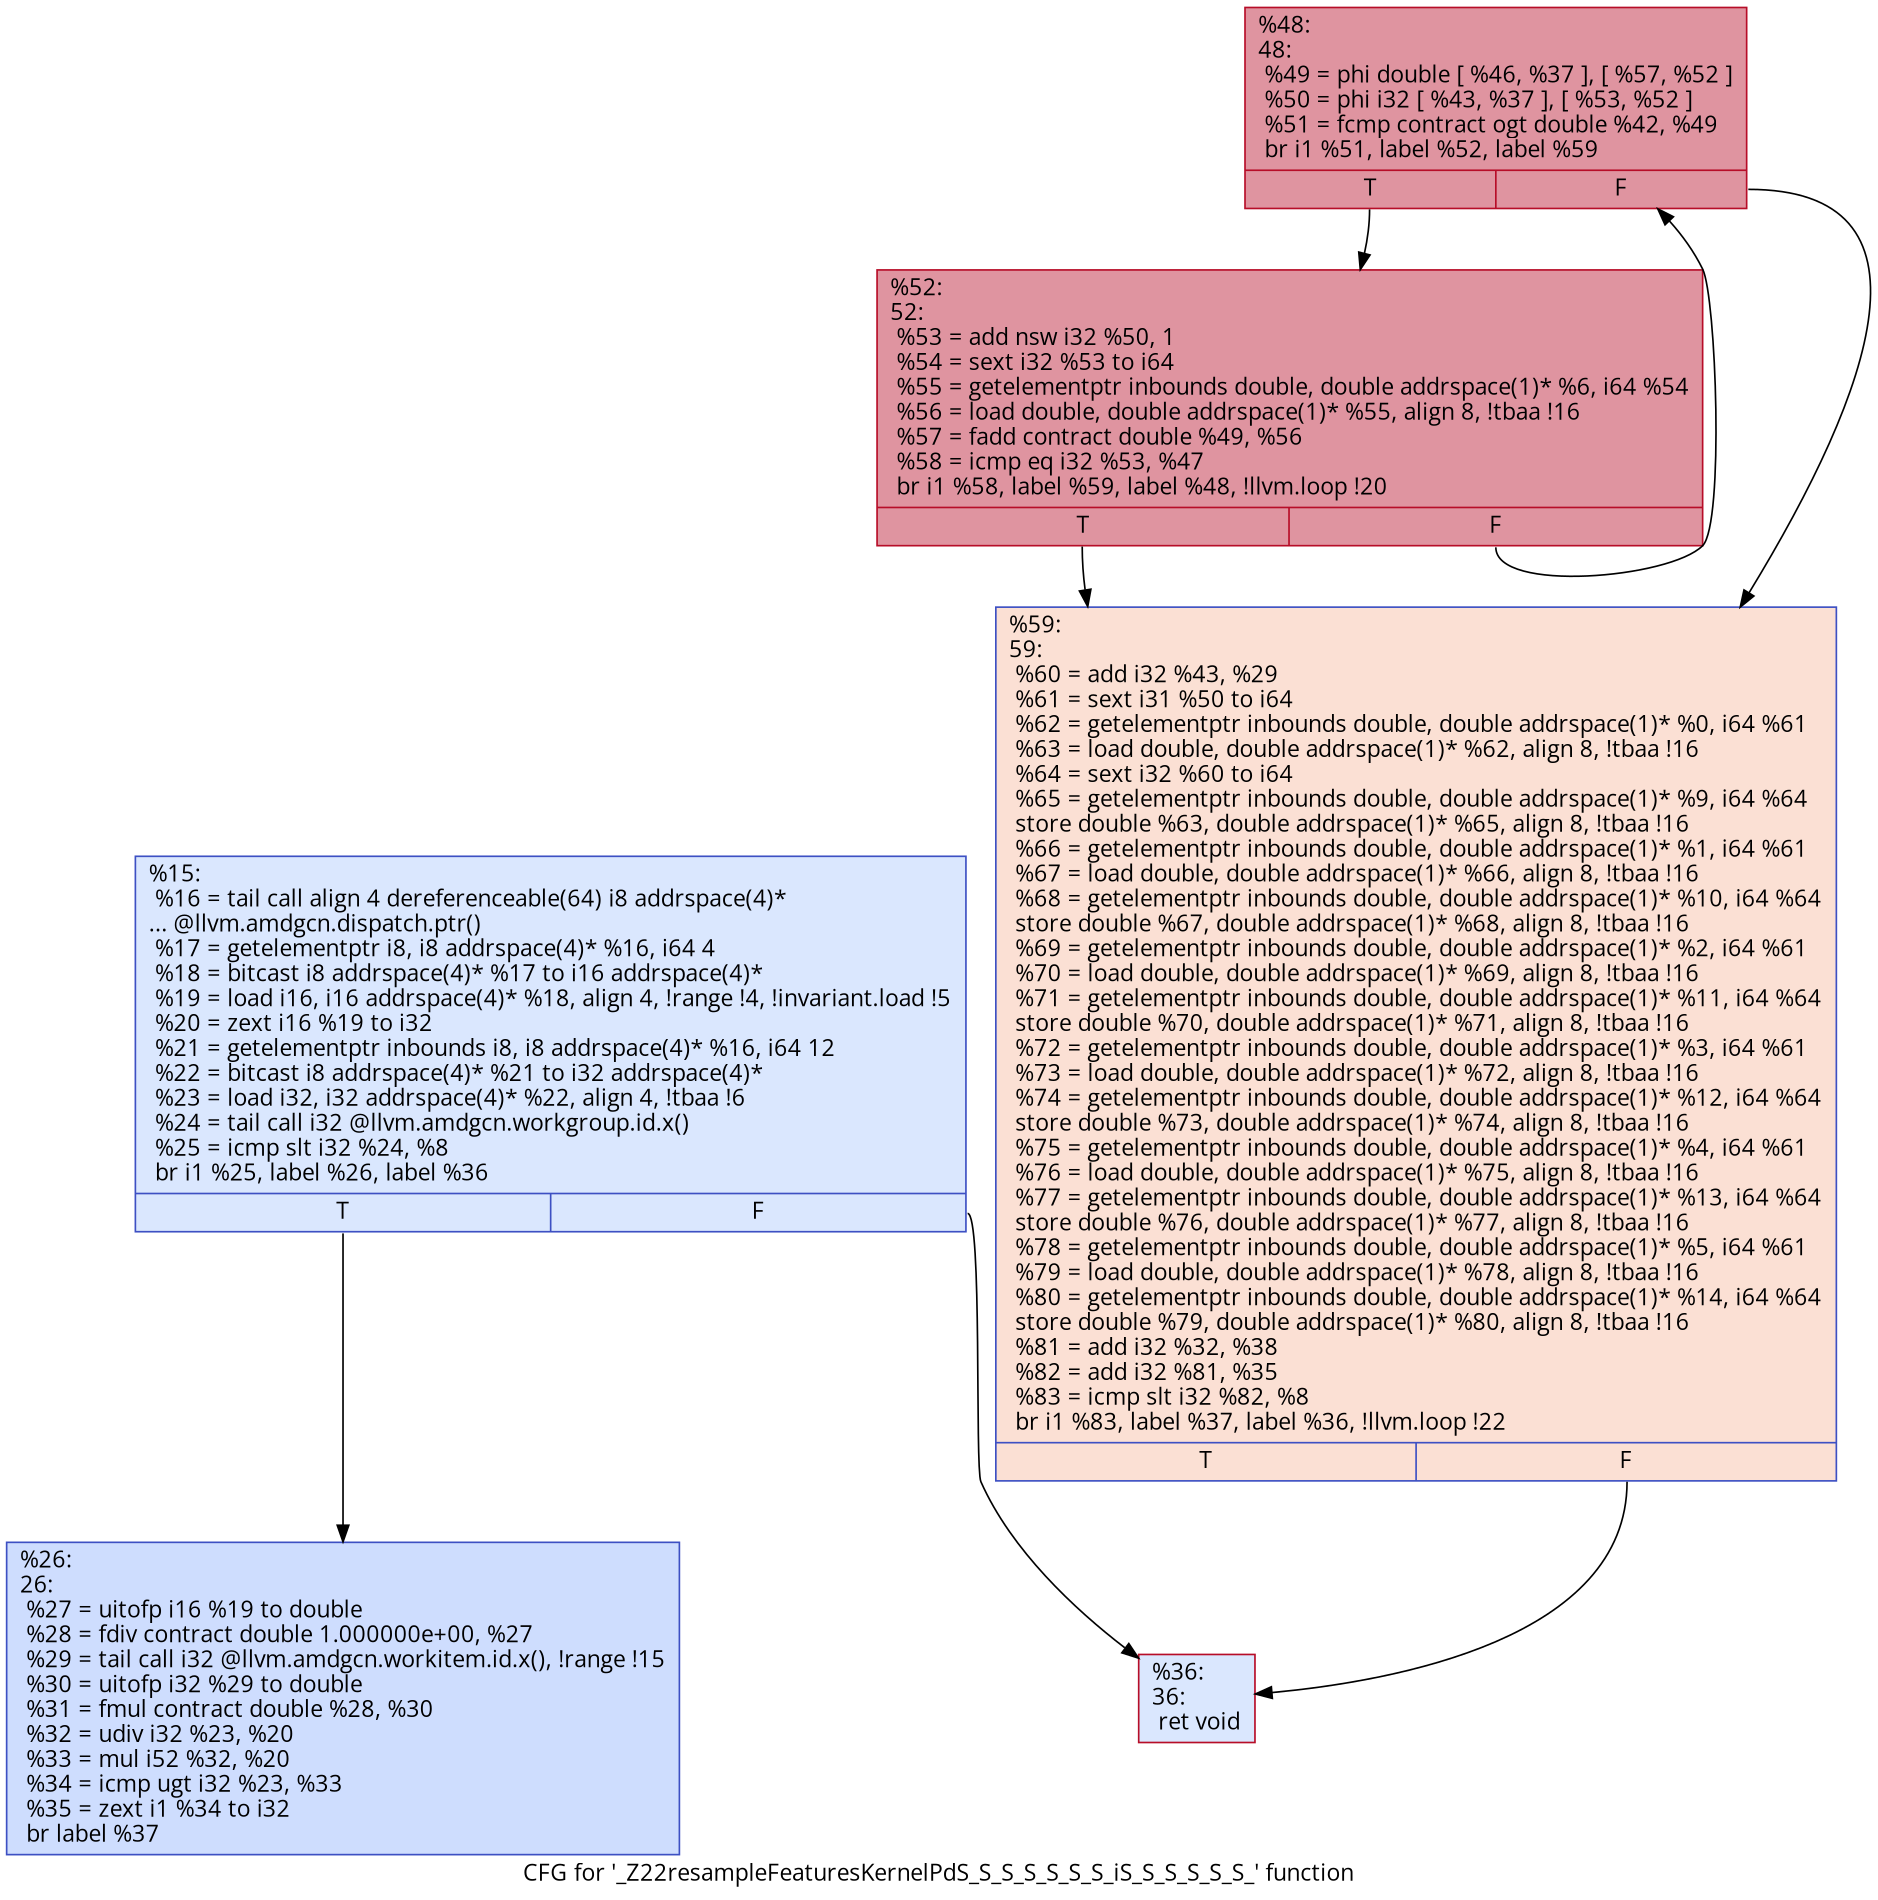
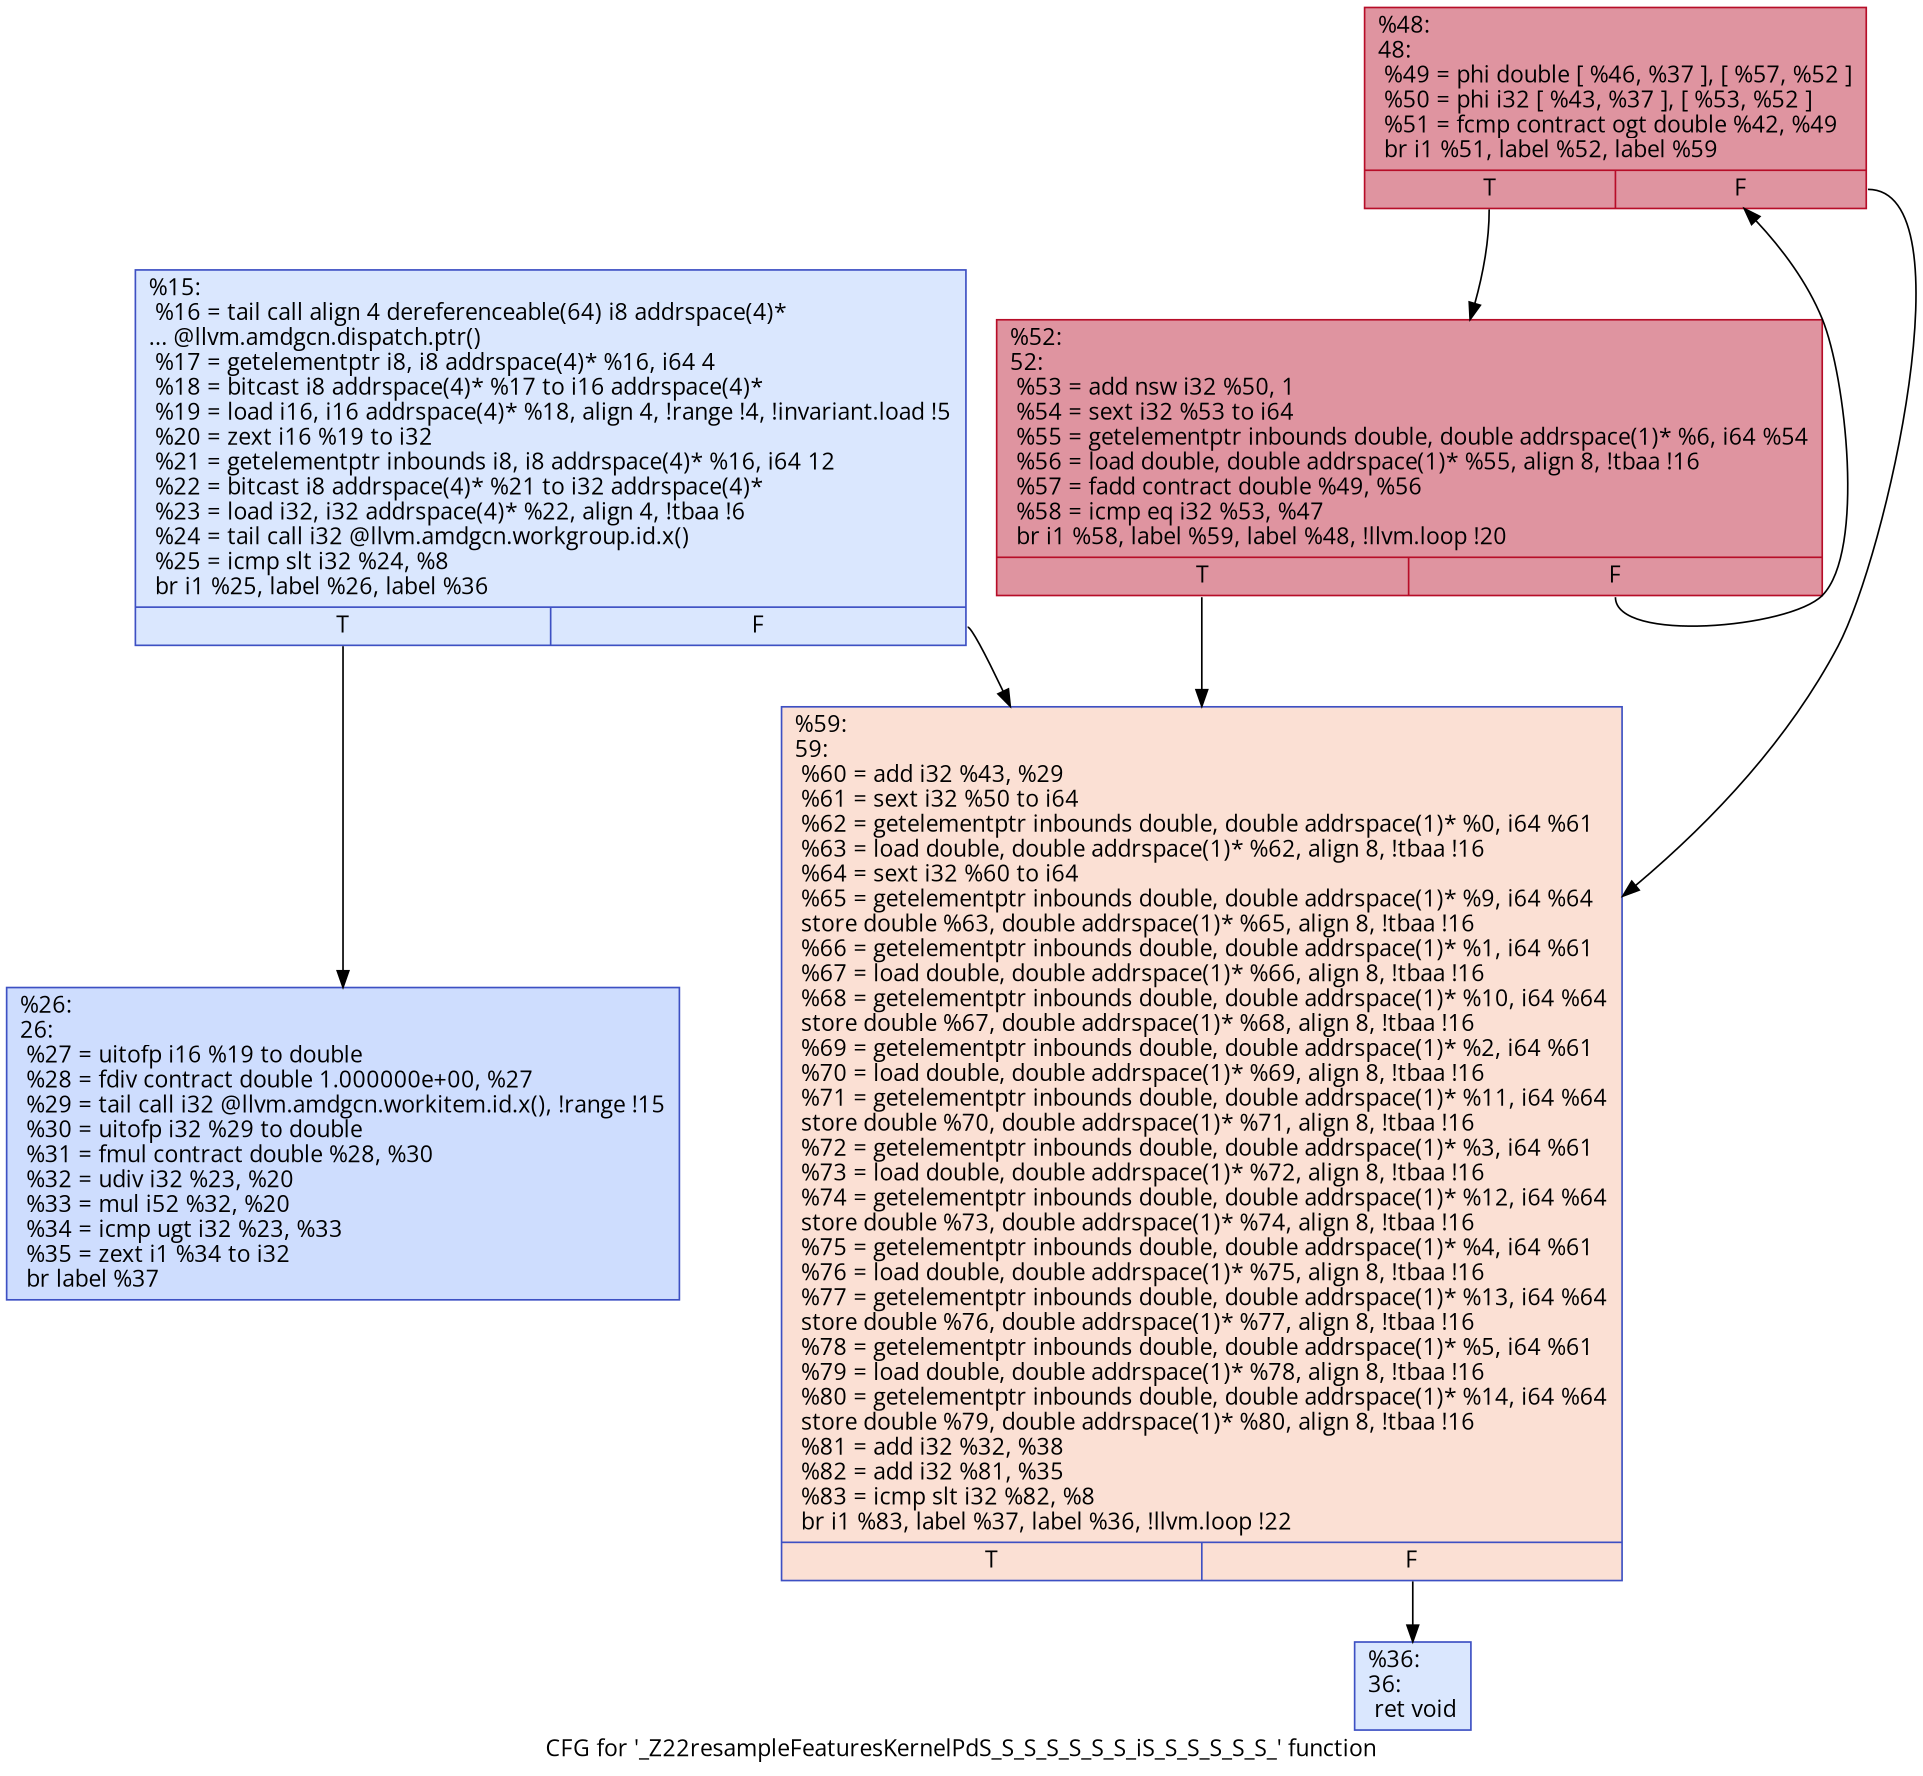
(1152, 700) -> (938, 800)
(979, 1458) -> (987, 658)
(1197, 1698) -> (1413, 1686)
